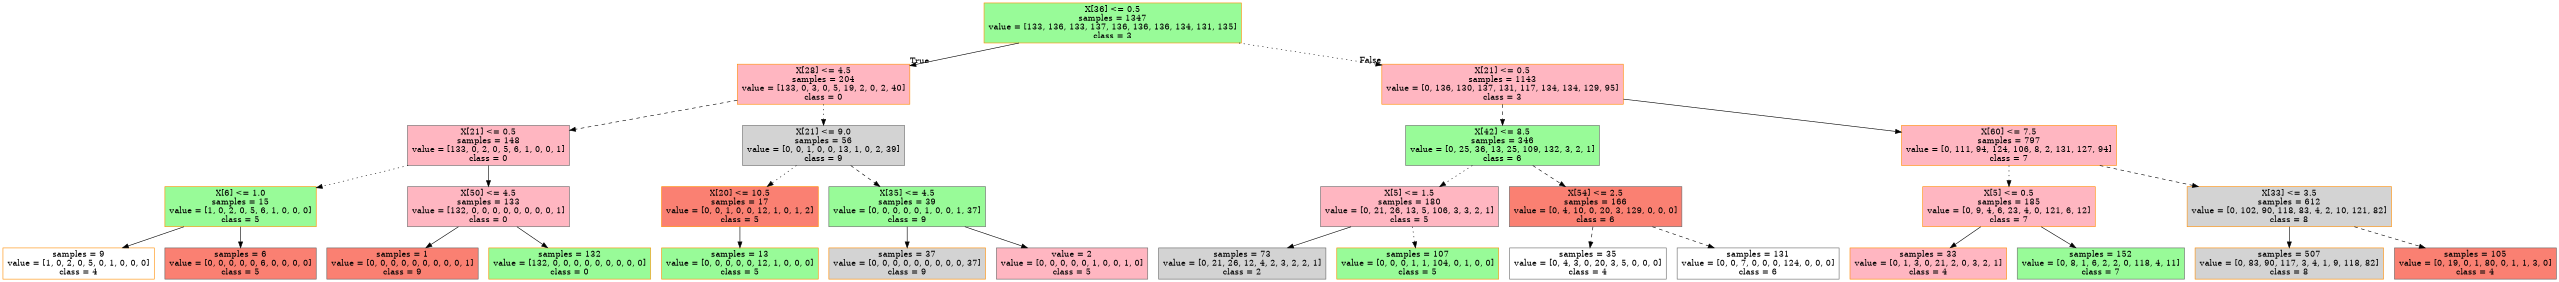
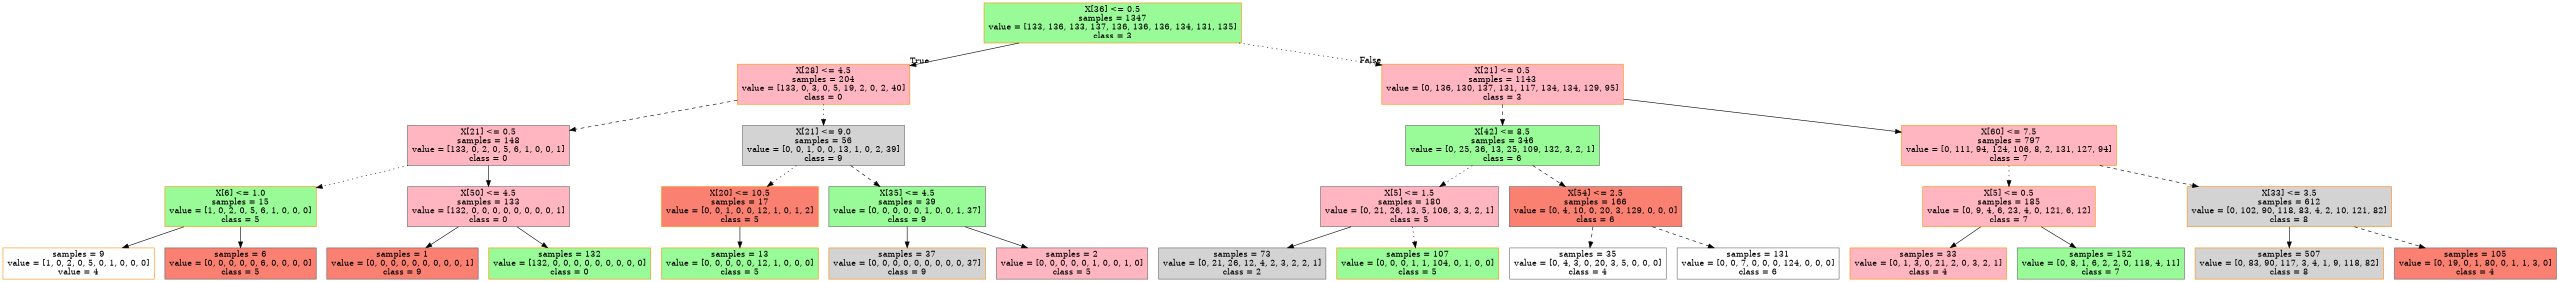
(79, 264) -> (79, 264)
(1072, 264) -> (1072, 264)
